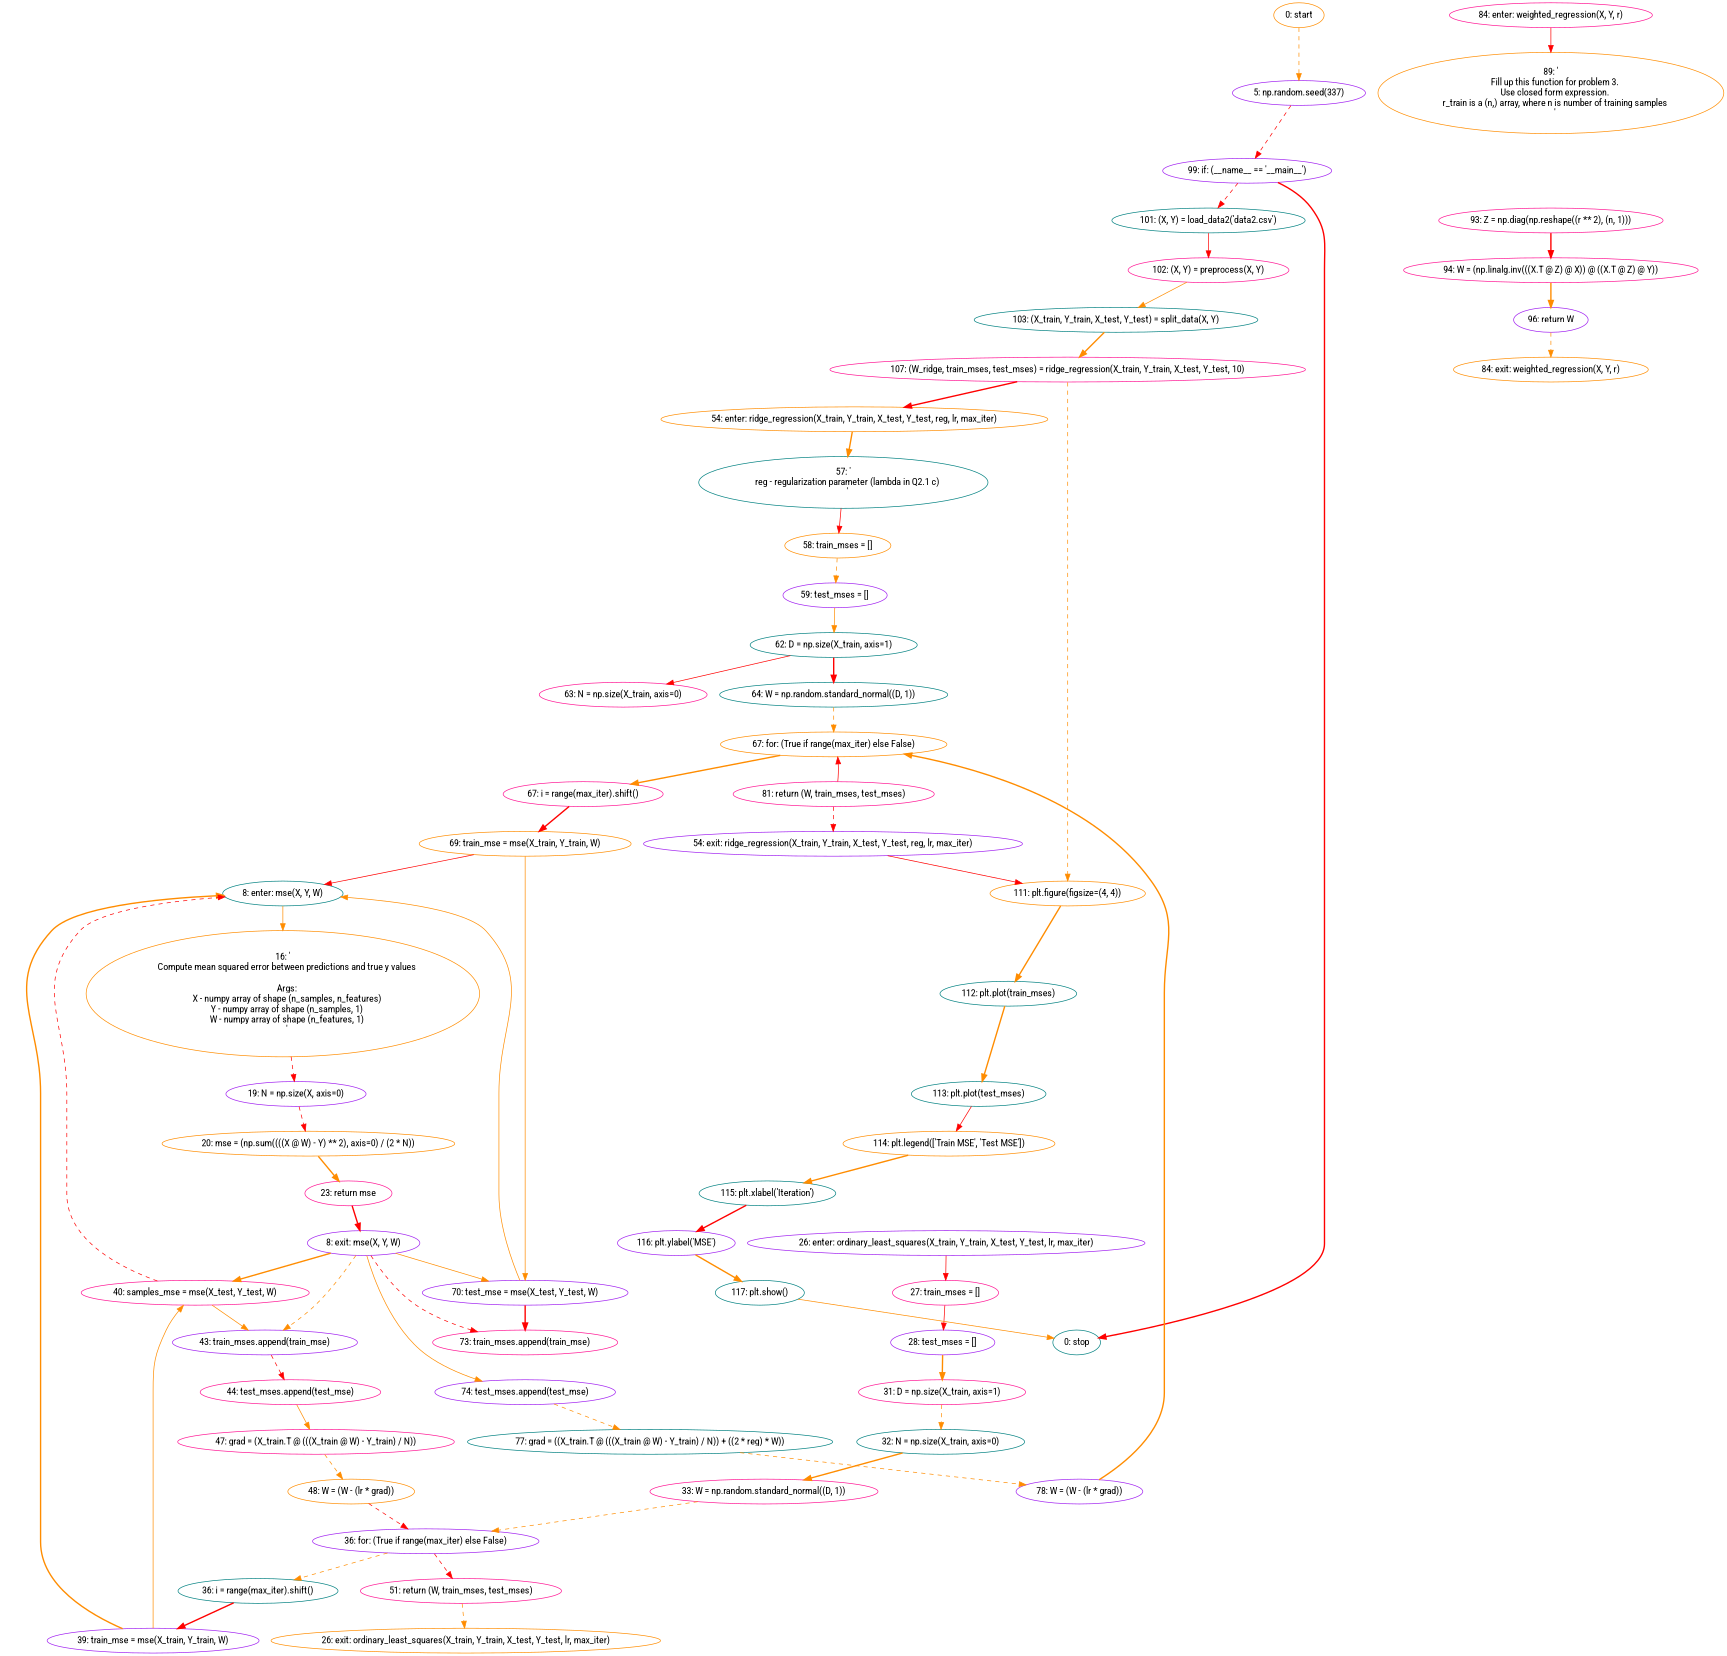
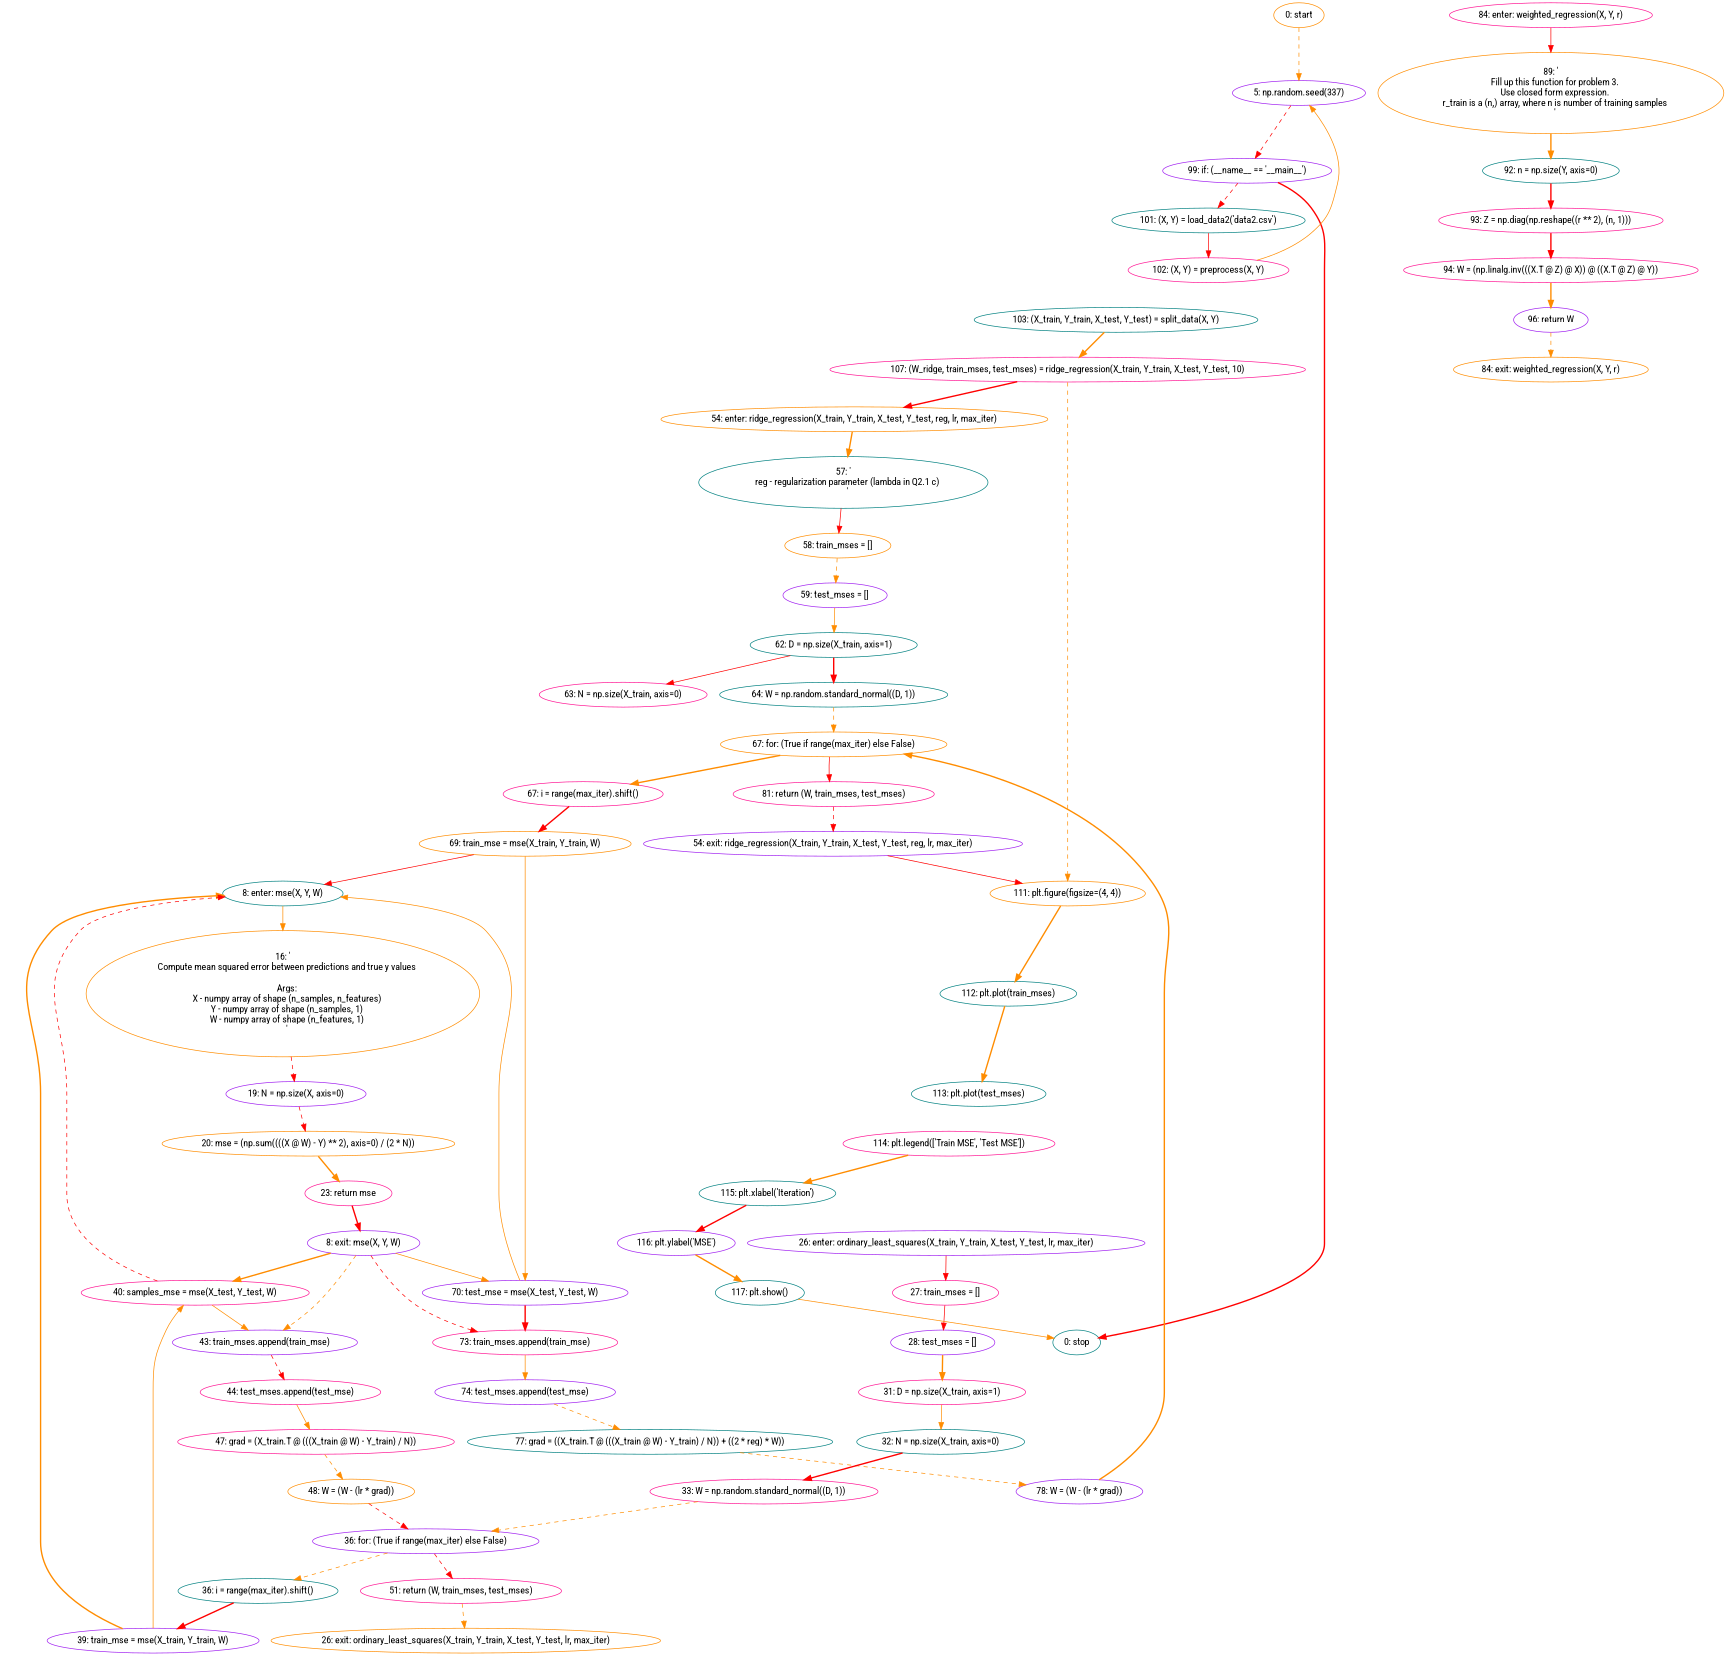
none -> (1551, 171)
(1166, 293) -> (1332, 203)
(838, 773) -> (829, 766)
(966, 1116) -> none
(949, 1144) -> (949, 1144)
(404, 1333) -> (525, 1364)
(941, 1414) -> (941, 1414)
(868, 1462) -> (868, 1462)
